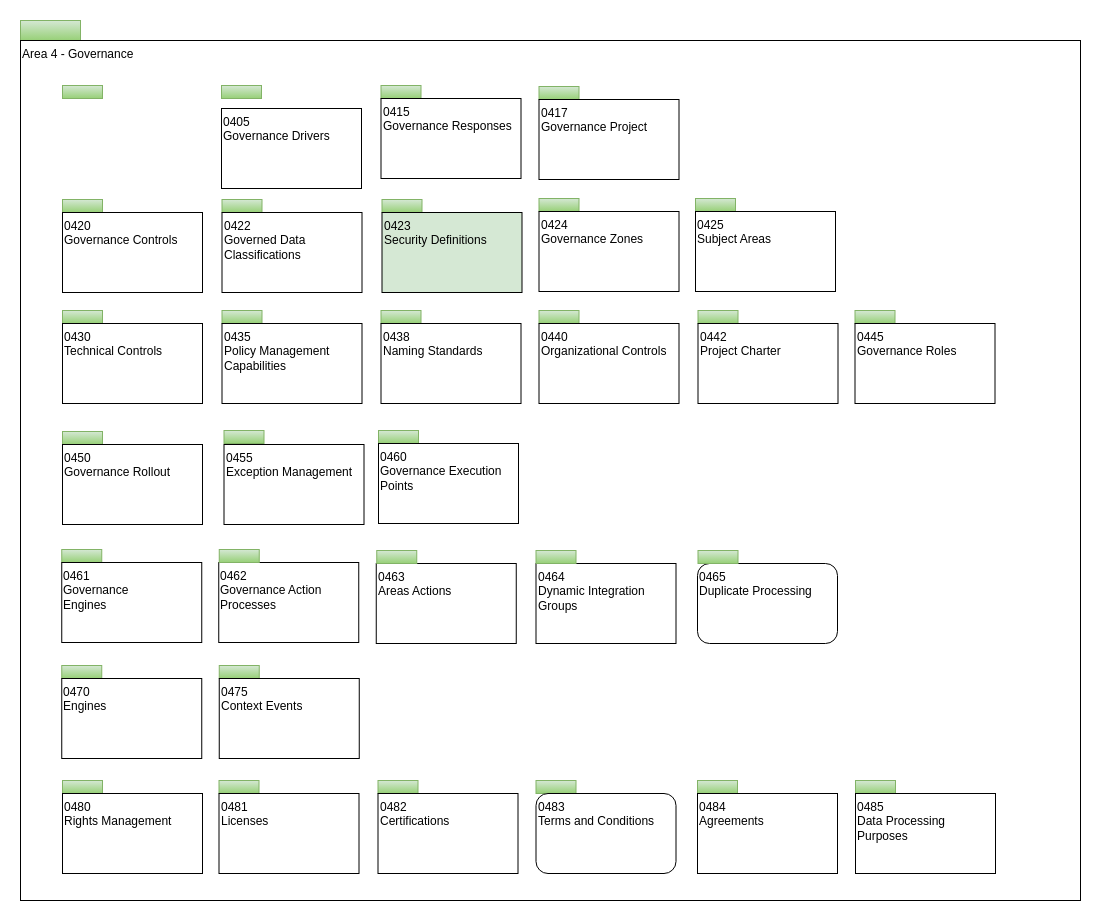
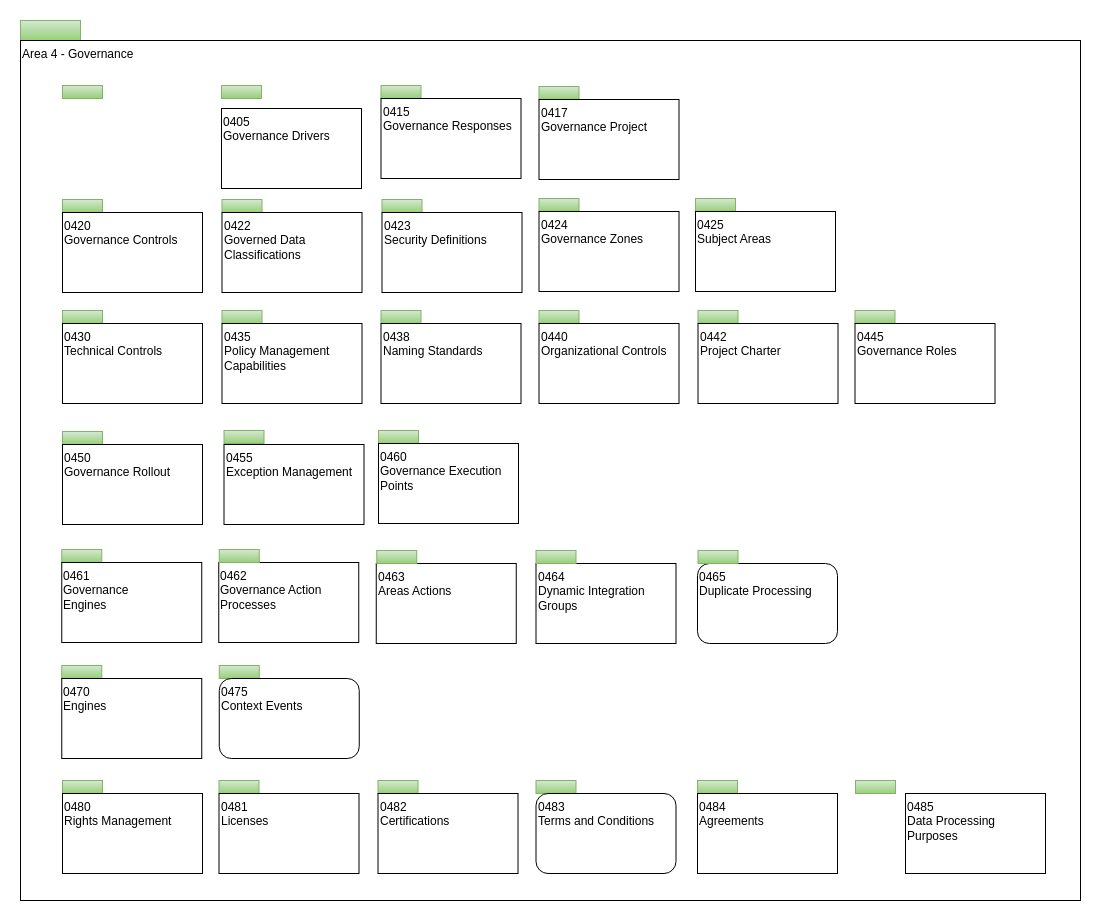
(452, 253) -> (452, 253)
(289, 719) -> (289, 719)
(926, 834) -> (976, 834)
